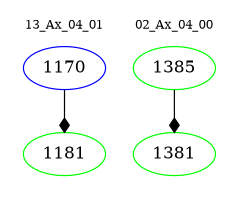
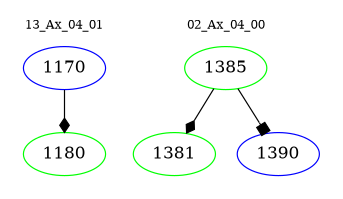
(64, 154) -> (64, 154)
none -> (278, 154)
